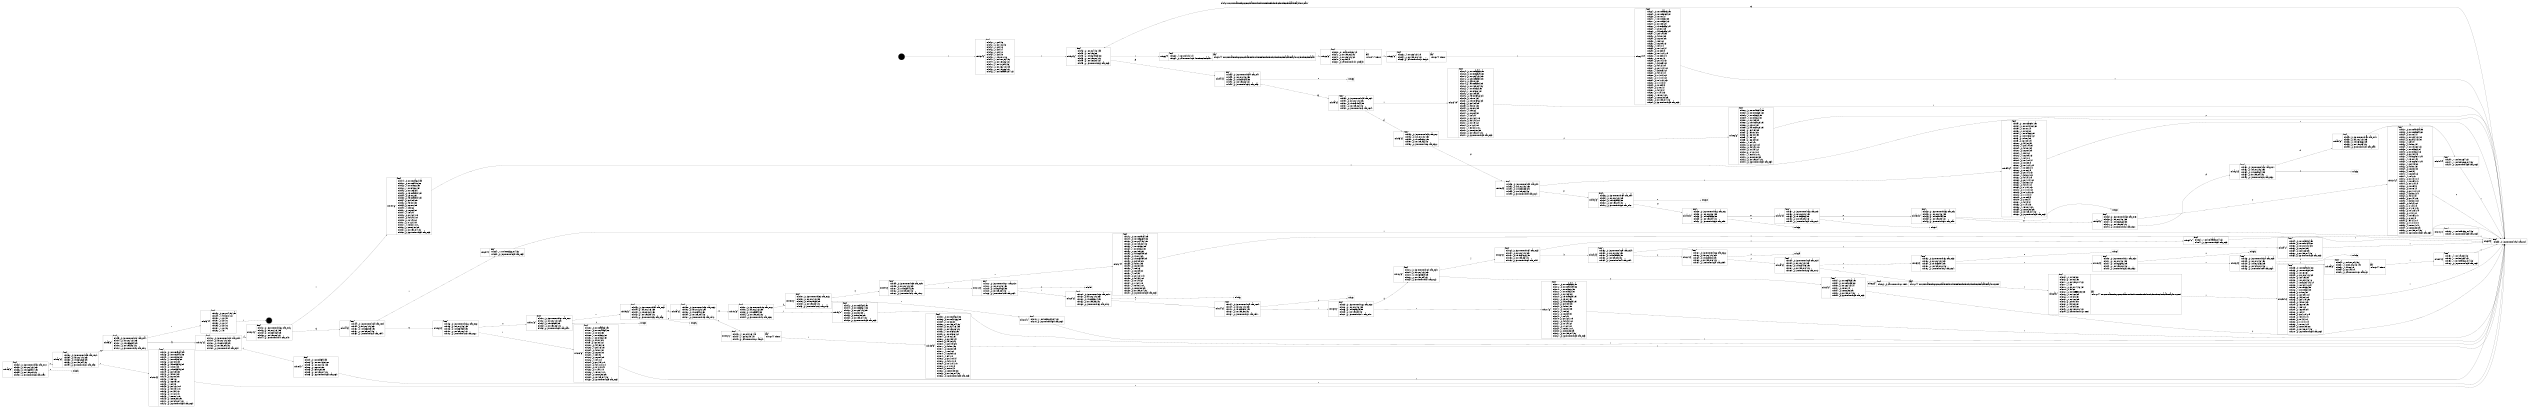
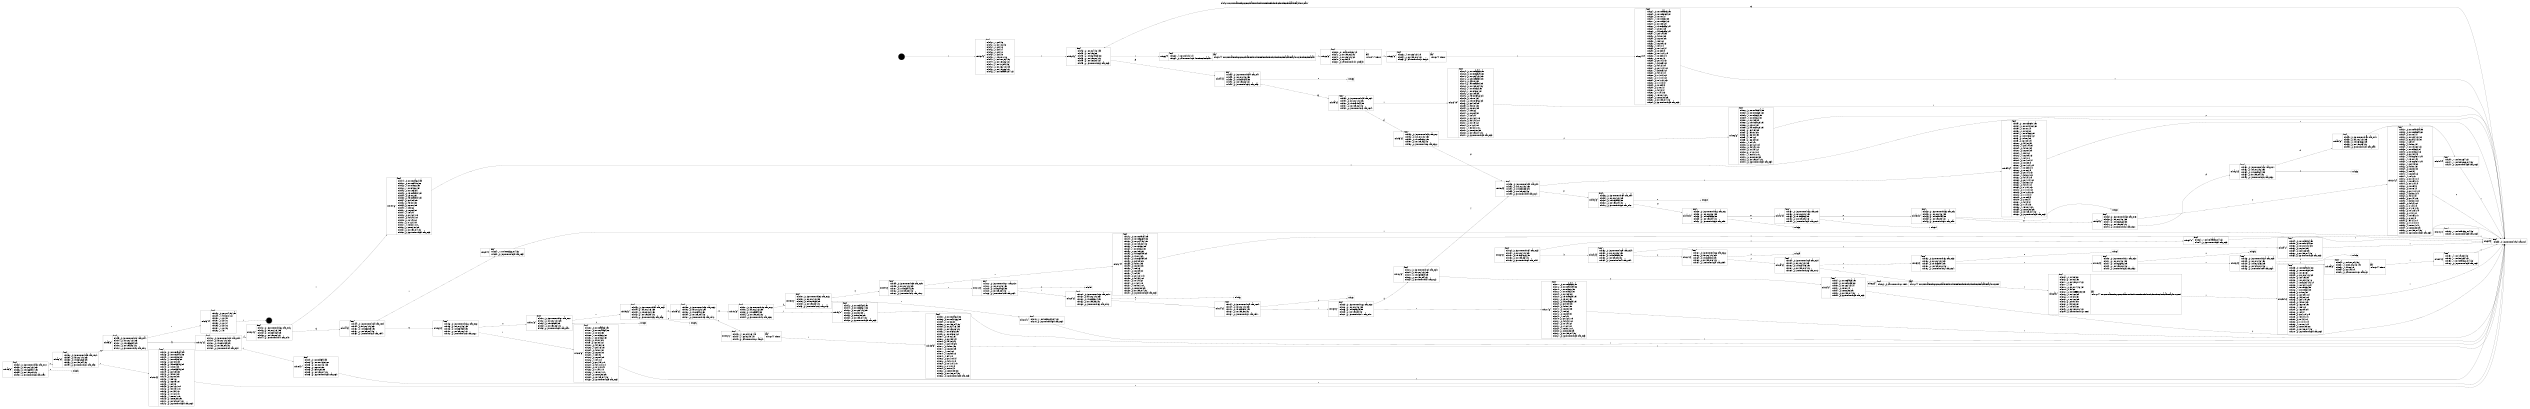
(1467, 265) -> (1465, 234)
